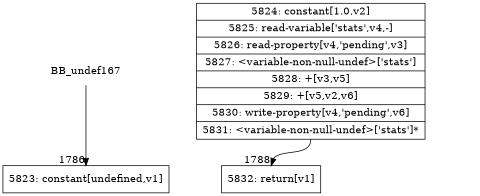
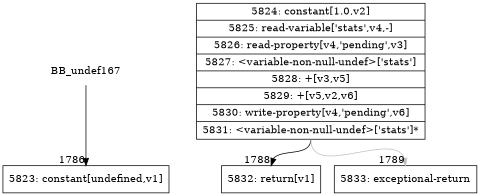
none -> (406, 179)
